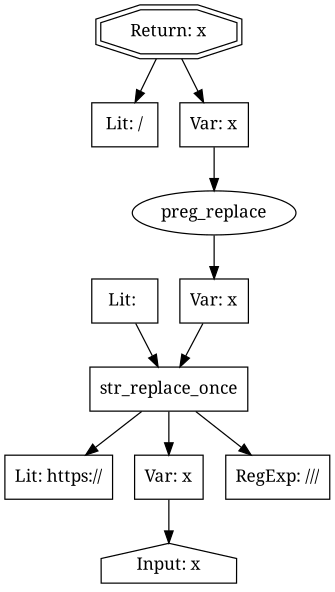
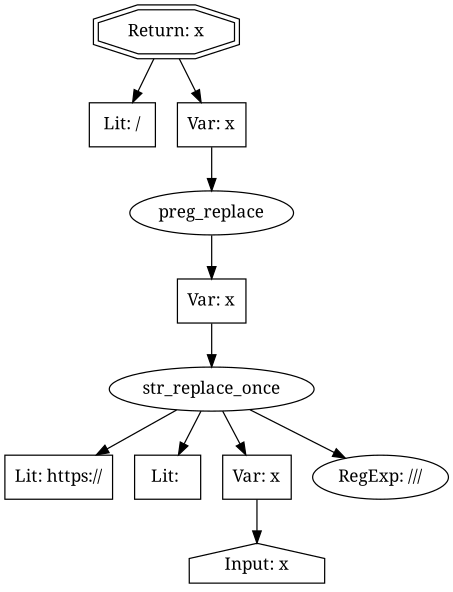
(144, 340) -> (193, 427)
(169, 389) -> (212, 389)
(278, 477) -> (381, 477)
